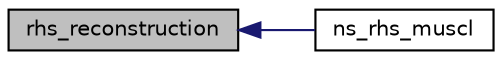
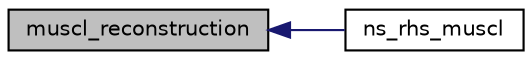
(123, 30) -> (138, 30)
